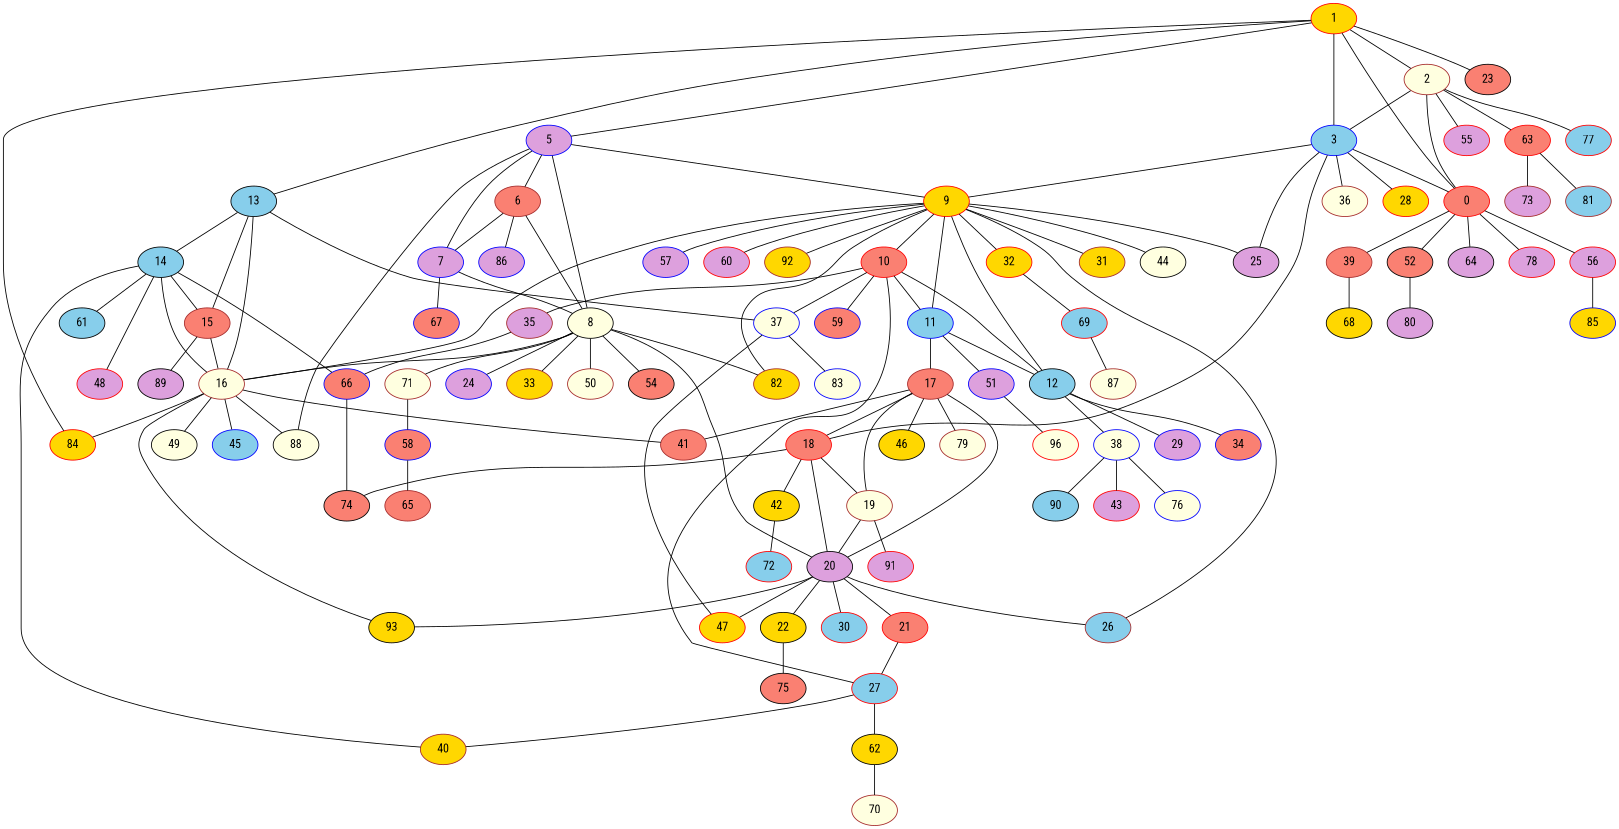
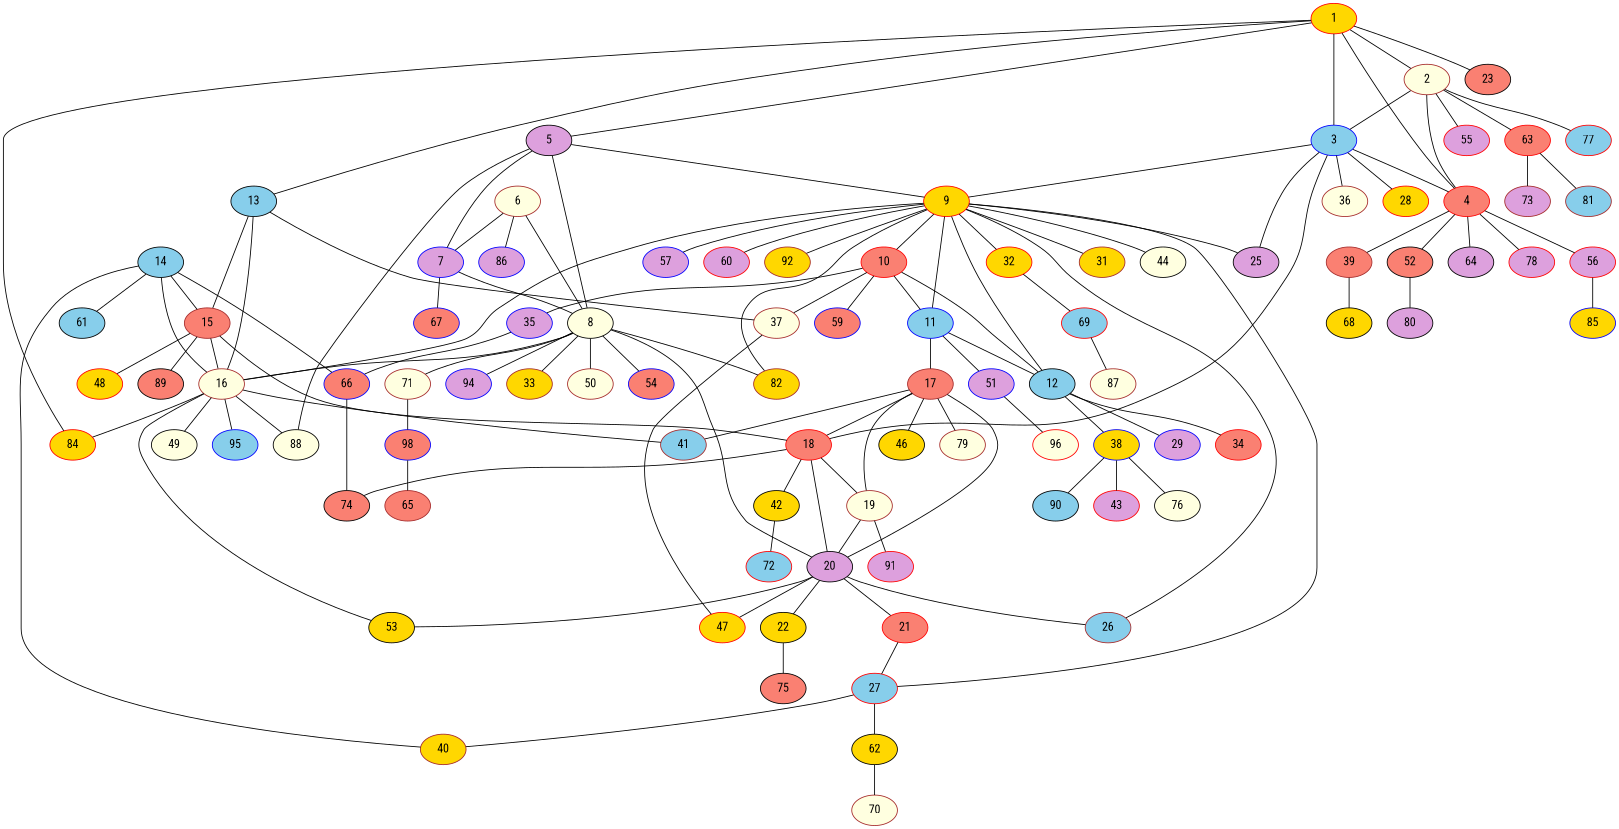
(549, 140) -> (549, 140)
(533, 171) -> none
(518, 201) -> (518, 201)
(1467, 201) -> (1467, 201)
(207, 232) -> none
(130, 323) -> (154, 353)
(529, 323) -> (529, 323)
(776, 323) -> (776, 323)
(100, 384) -> (100, 384)
(161, 384) -> (161, 384)
(469, 384) -> (469, 384)
(651, 384) -> (651, 384)
(837, 384) -> none
none -> (493, 421)
(235, 445) -> (235, 445)
(408, 445) -> (408, 445)
(683, 445) -> (683, 445)
(1116, 445) -> (1116, 445)
(1238, 445) -> (1238, 445)
(705, 499) -> (1317, 500)
(1177, 506) -> (1177, 506)
(392, 628) -> (392, 628)
(844, 628) -> none
